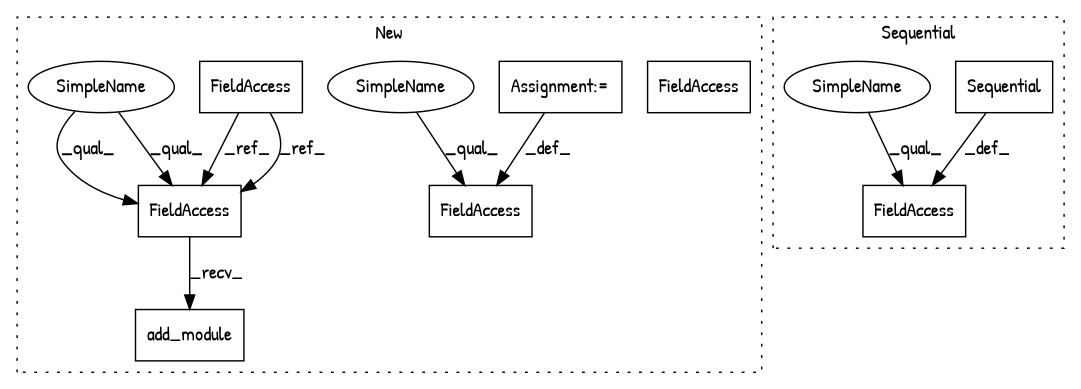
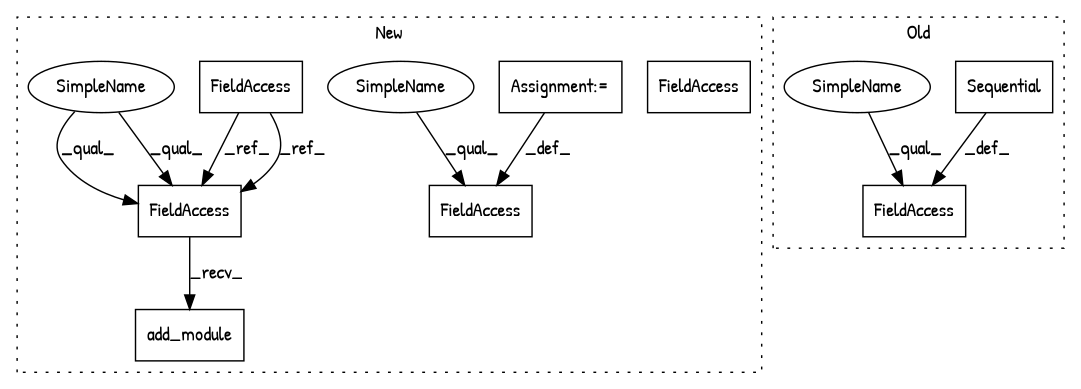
(919, 34) -> (919, 34)
